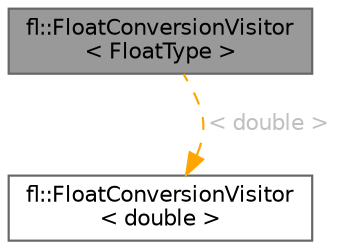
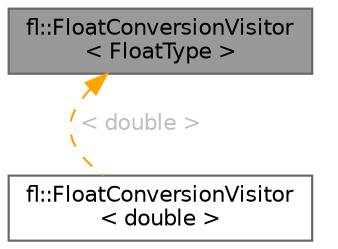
(202, 113) -> (71, 135)
